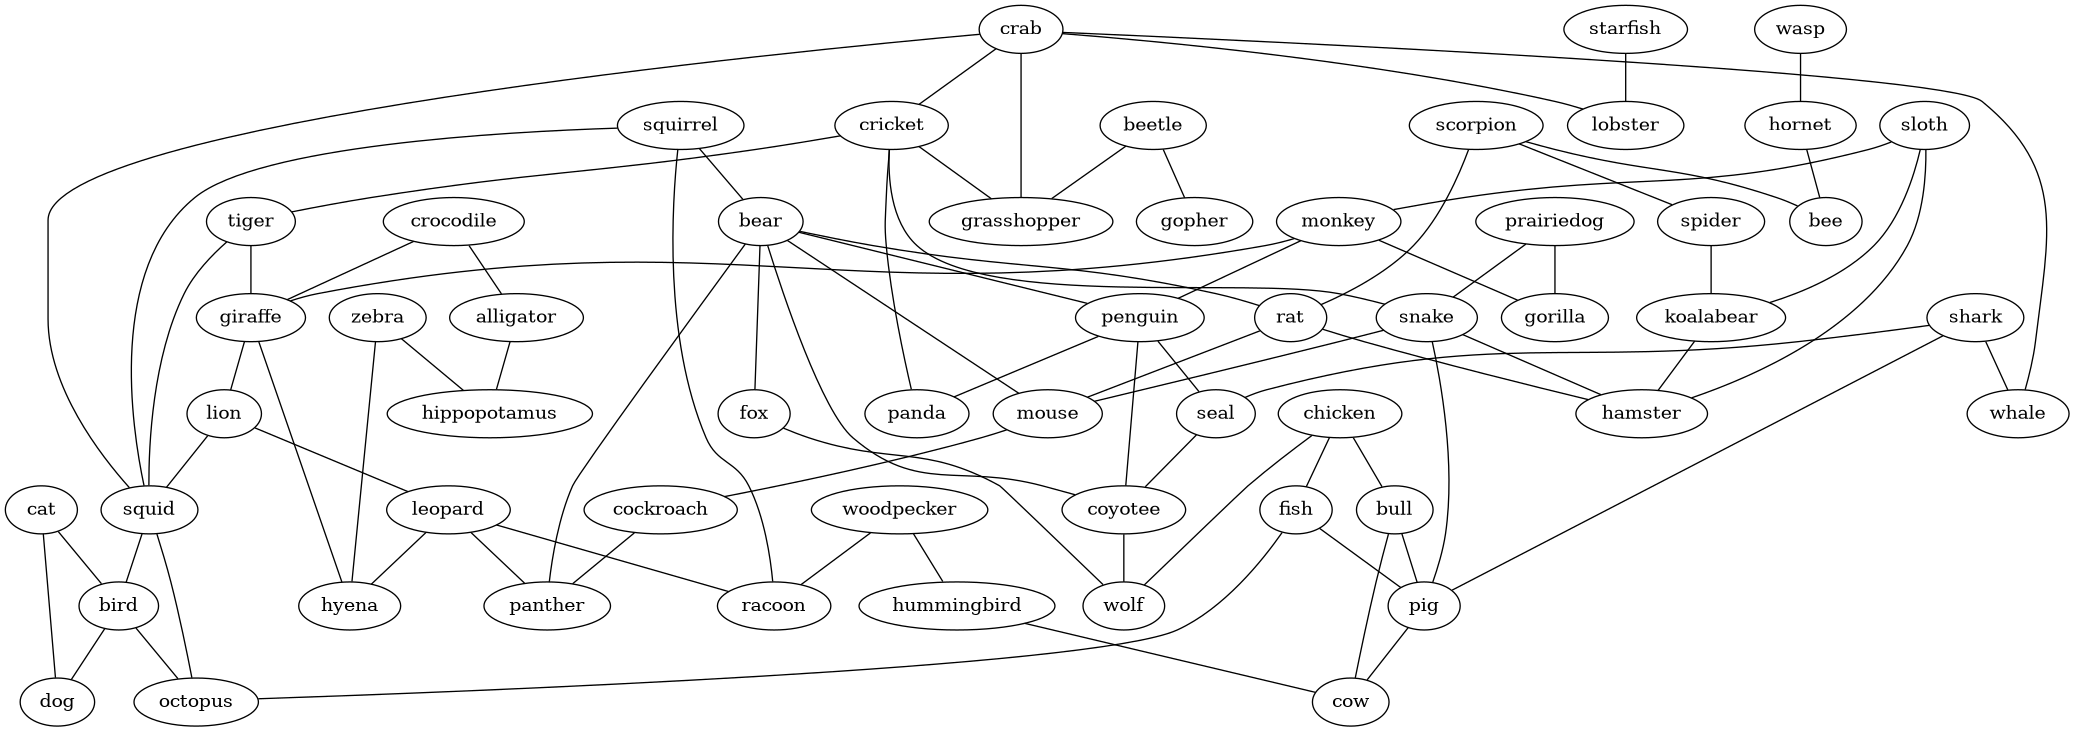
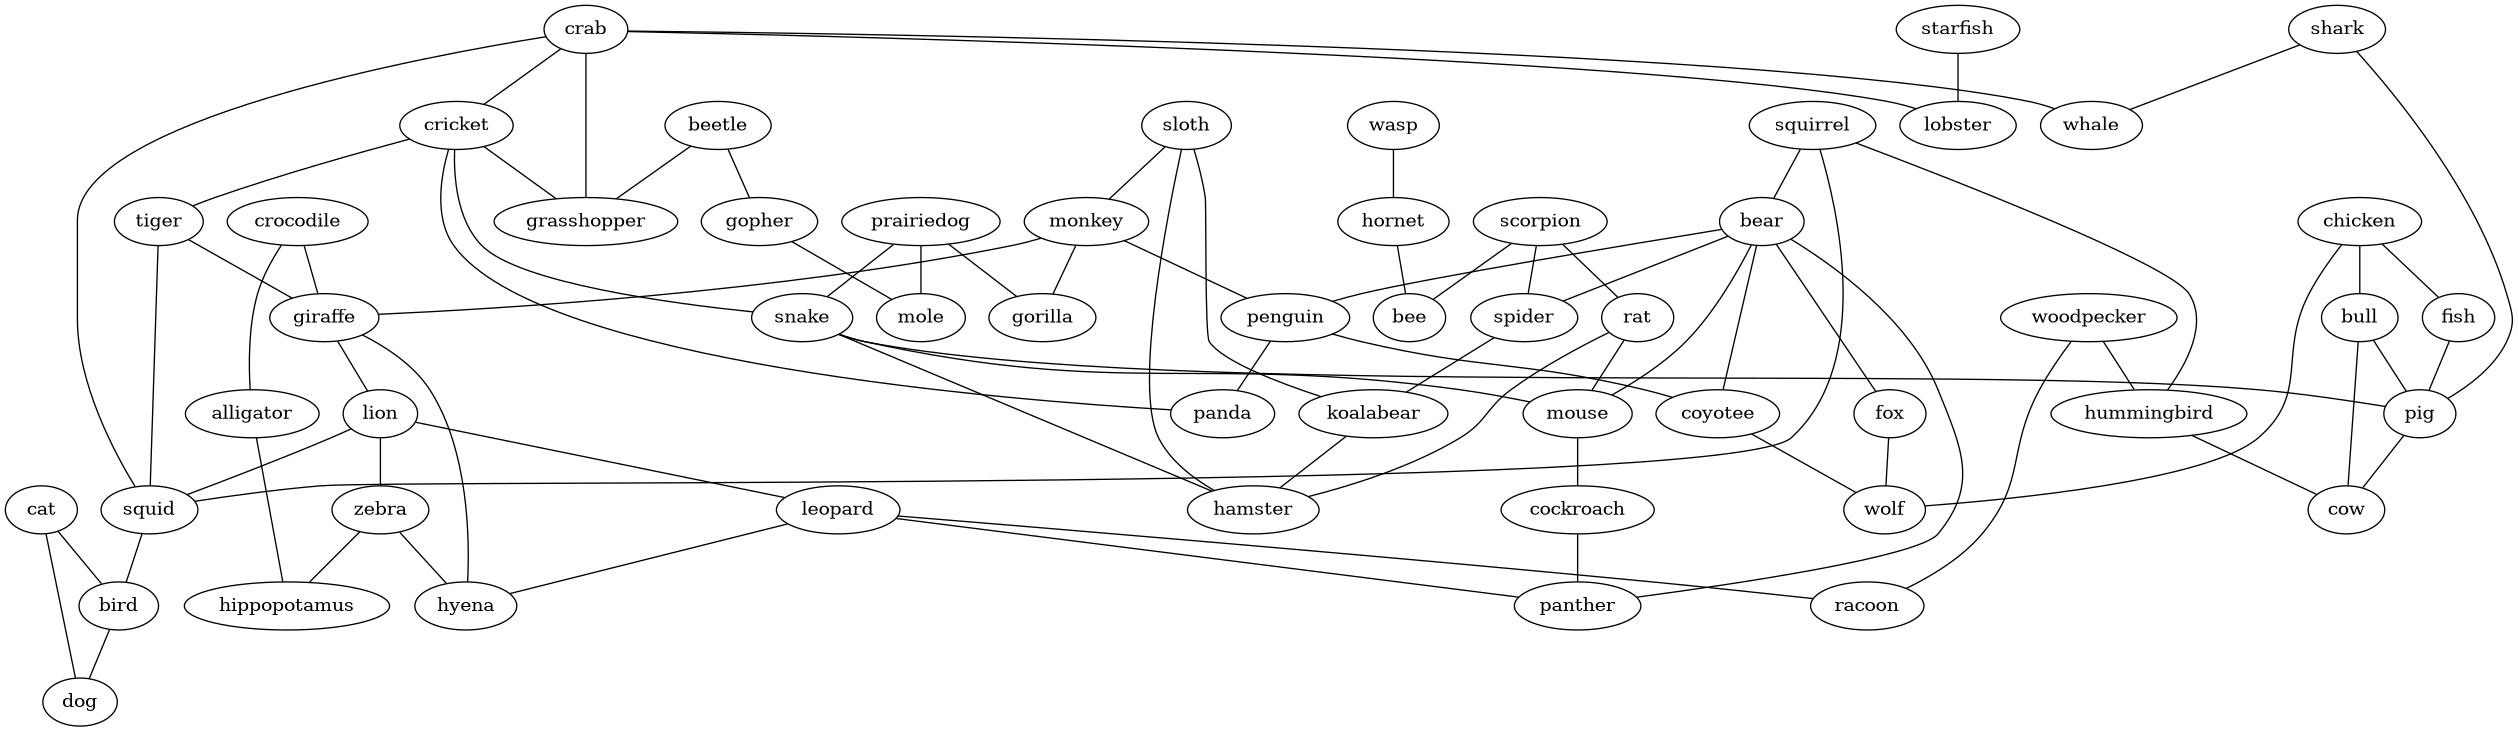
(1007, 263) -> (1646, 269)
none -> (921, 318)
(687, 377) -> (2075, 231)
(1216, 414) -> none
none -> (380, 462)
(196, 702) -> none
